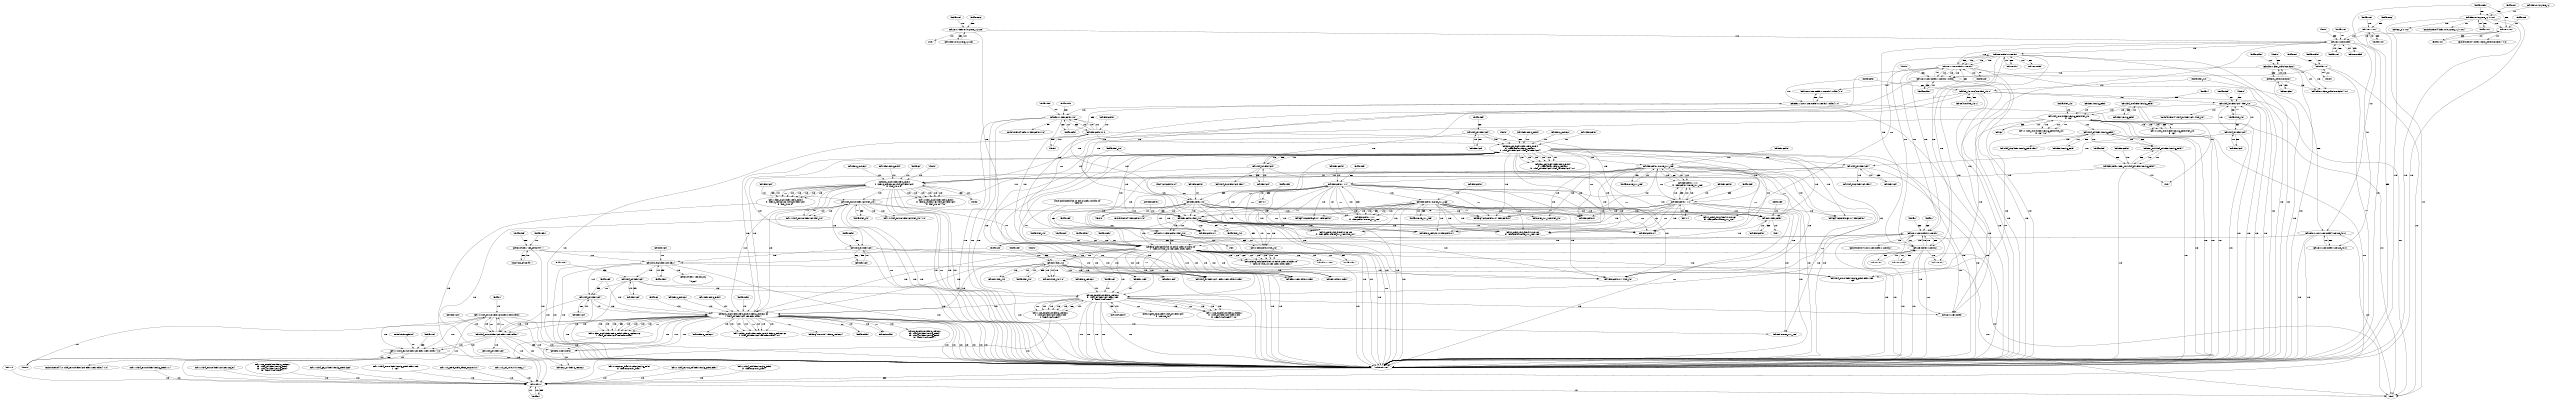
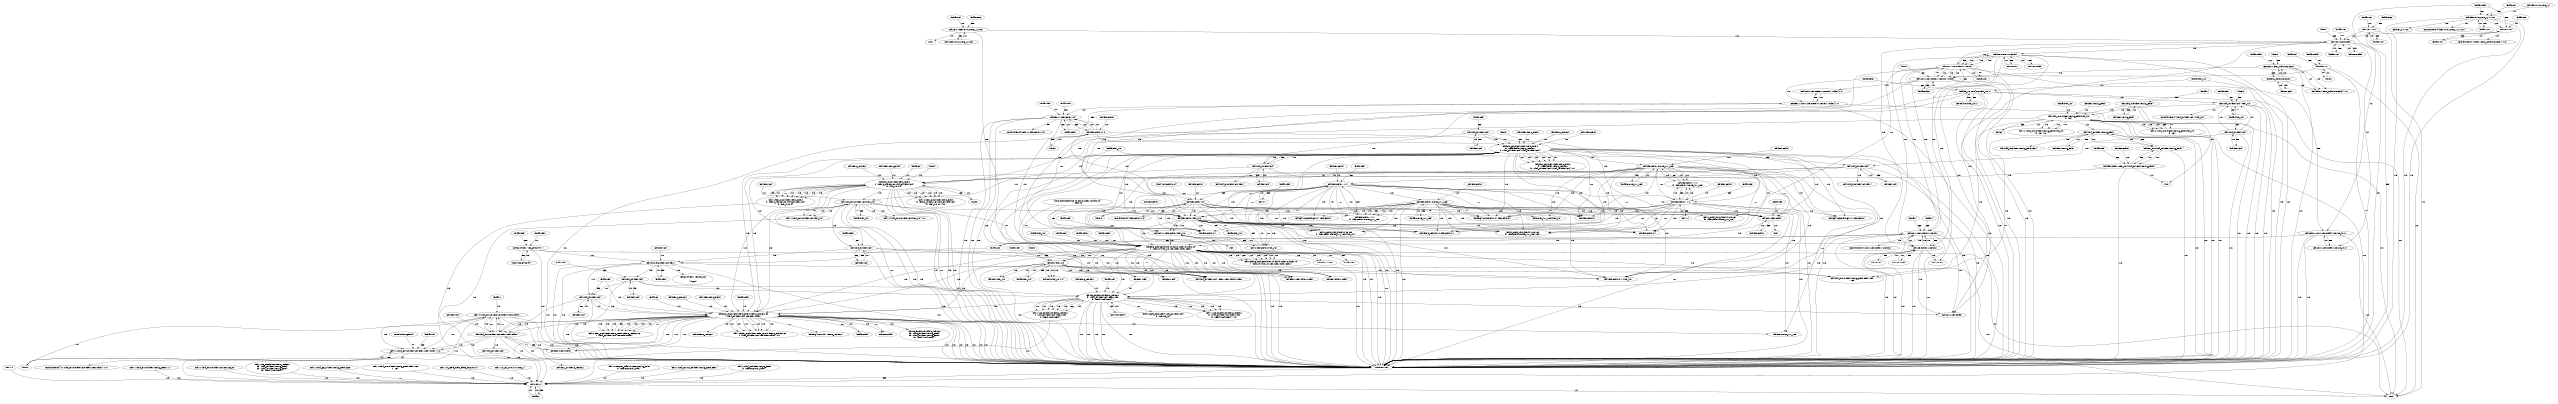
(2401, 30) -> (2401, 30)
(564, 357) -> (526, 346)
(1980, 360) -> none
